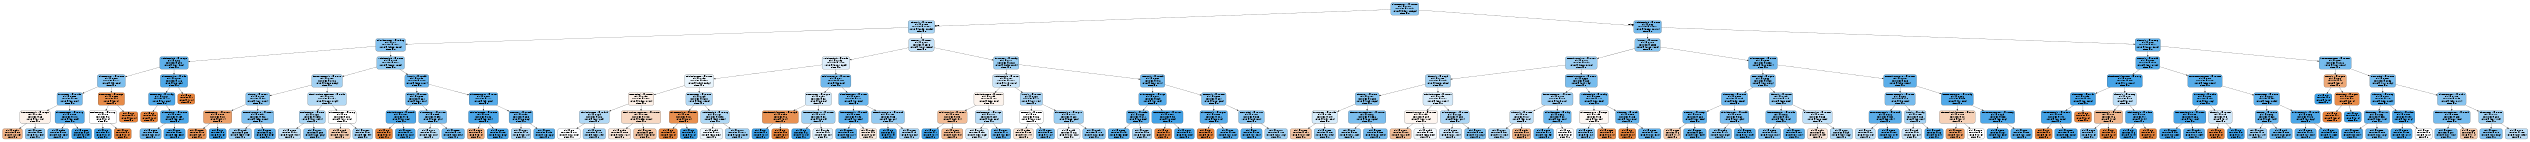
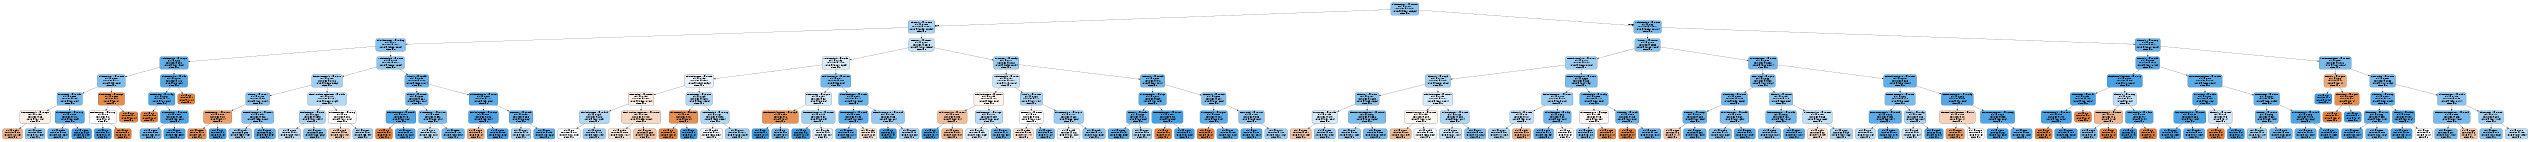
(780, 134) -> (780, 134)
